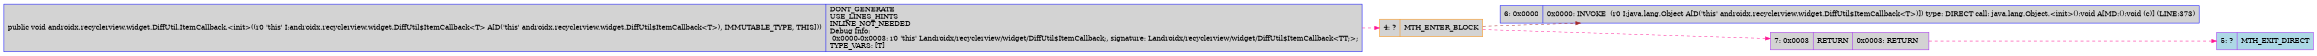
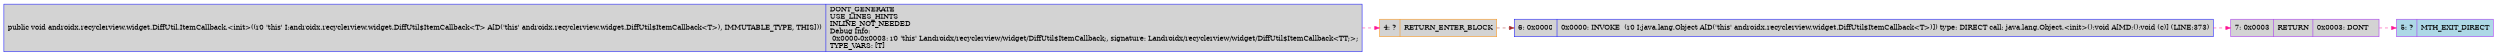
(1441, 28) -> (1448, 28)
(1624, 34) -> (2220, 28)
(1891, 41) -> (2346, 28)
